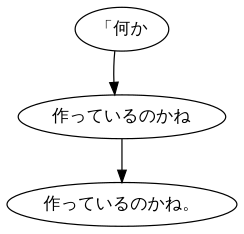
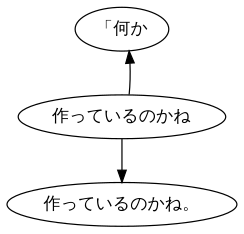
(114, 67) -> (130, 79)
